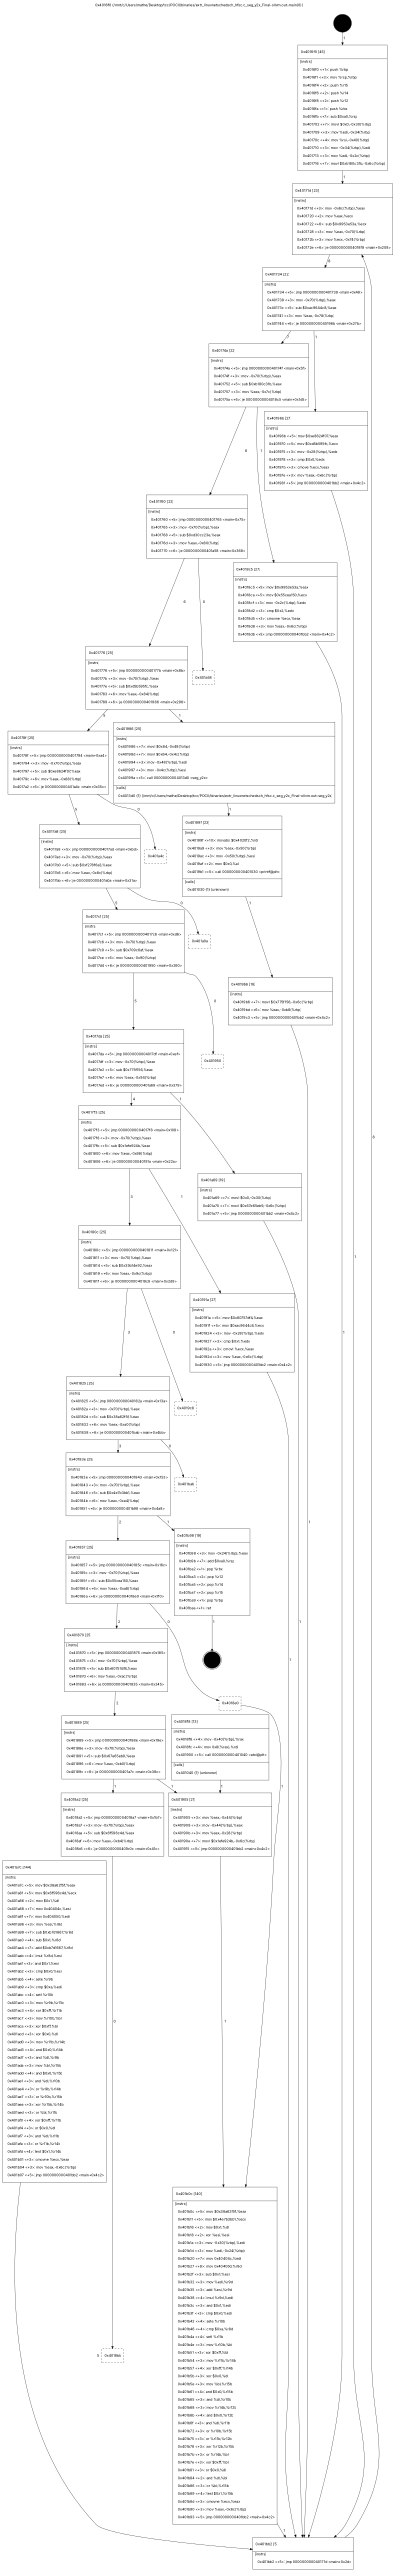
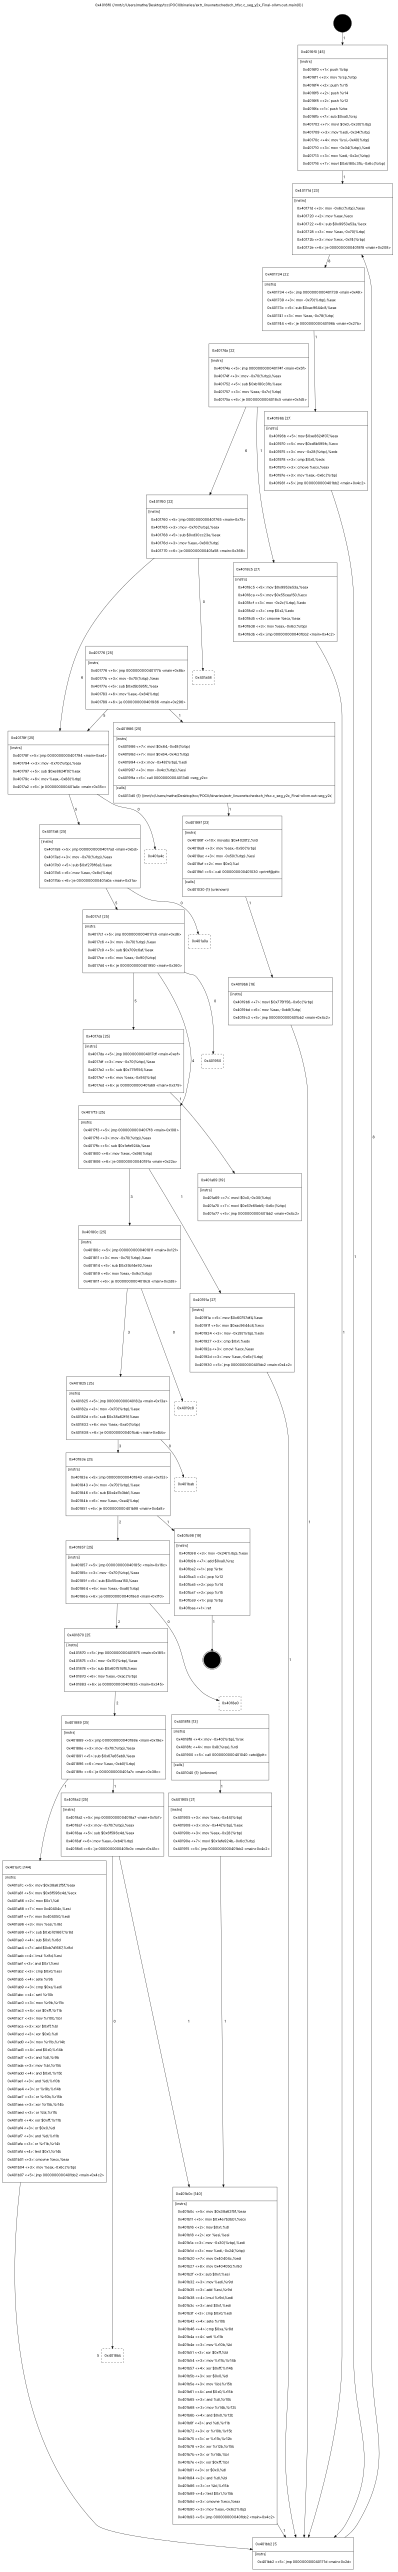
(287, 336) -> none
(167, 601) -> (87, 632)
(132, 1098) -> (188, 1035)
(166, 1785) -> (49, 1817)
(298, 1874) -> none
(269, 1933) -> (154, 2020)
